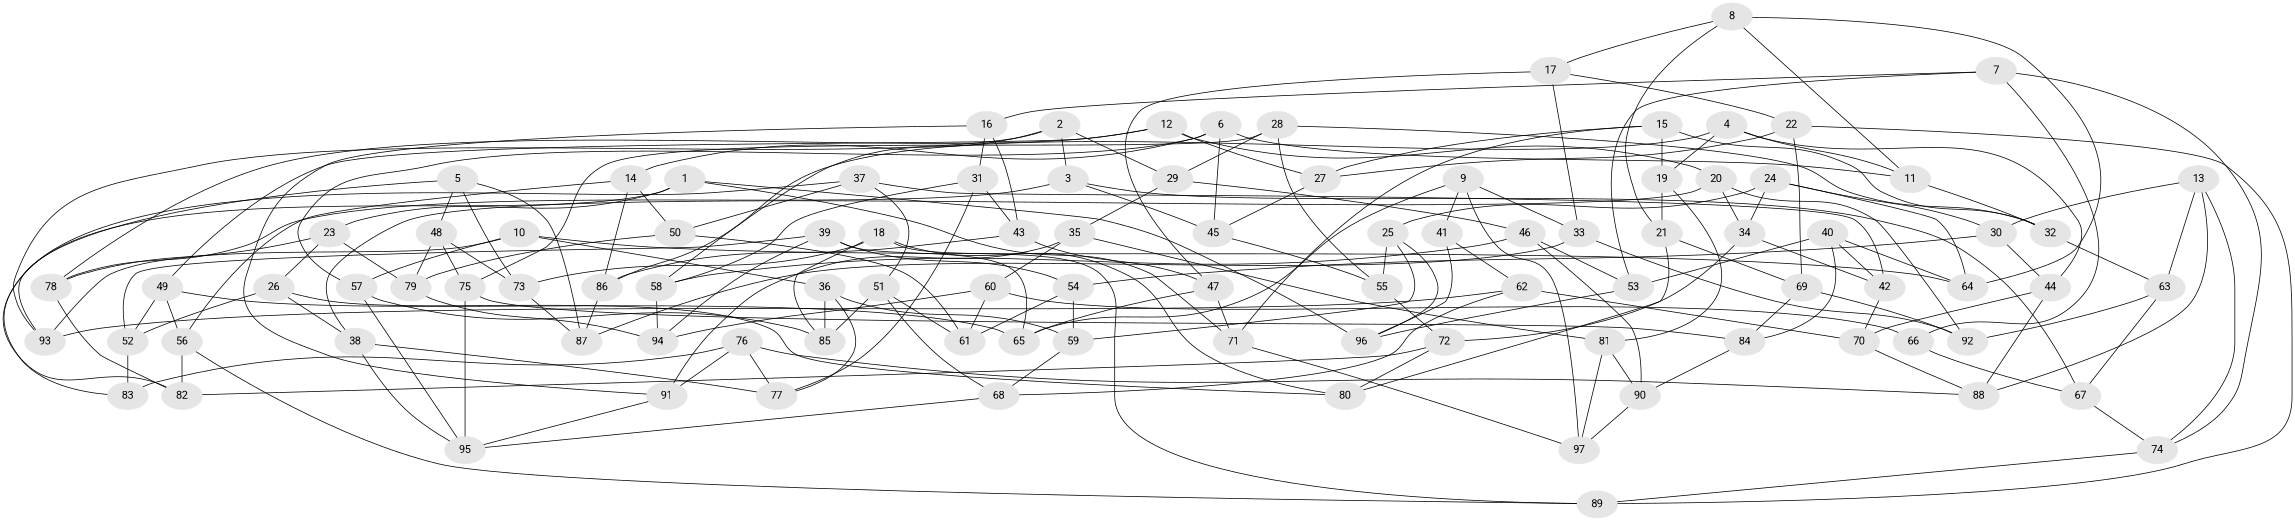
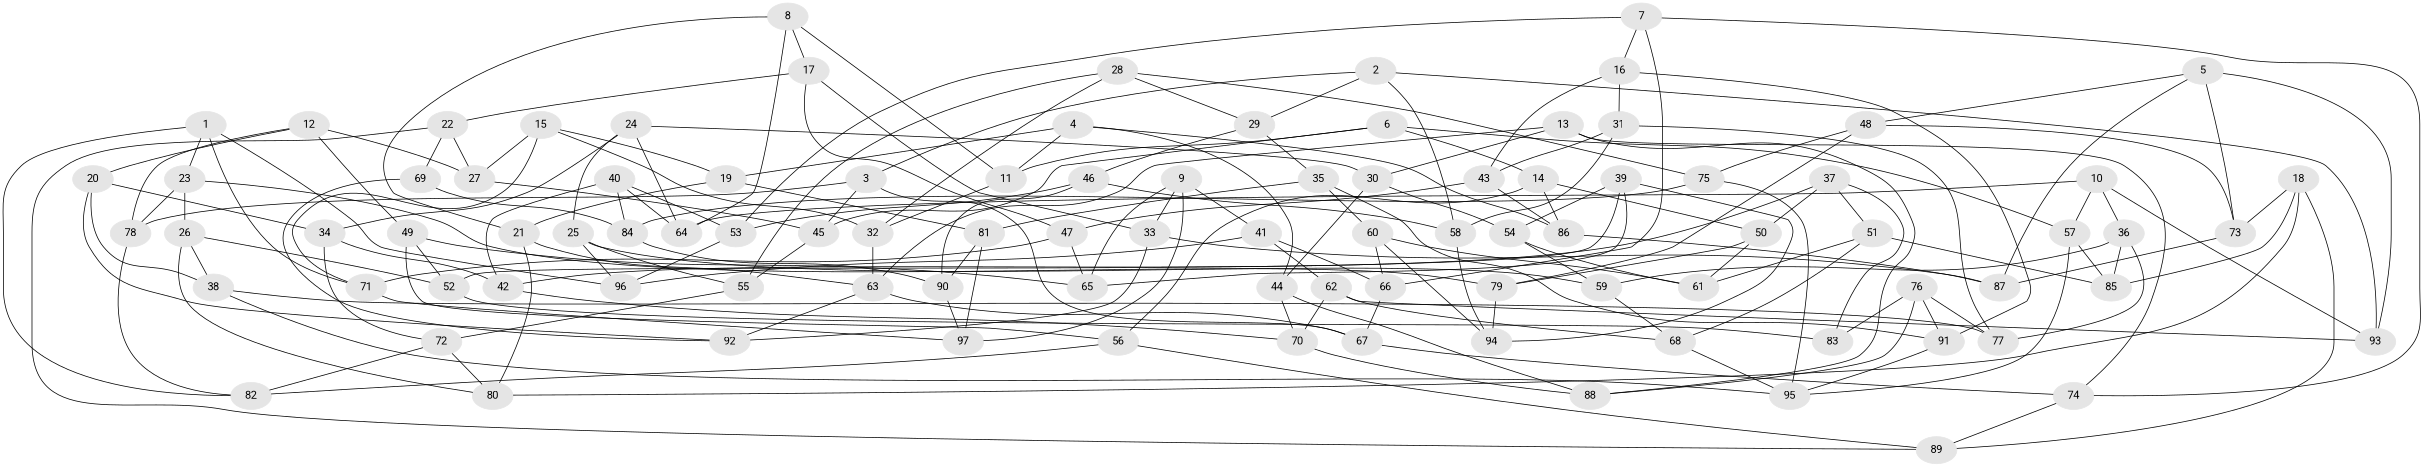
none -> (1324, 259)
(1751, 267) -> (693, 268)
